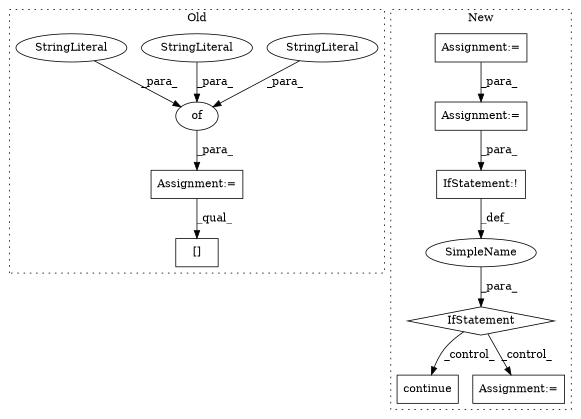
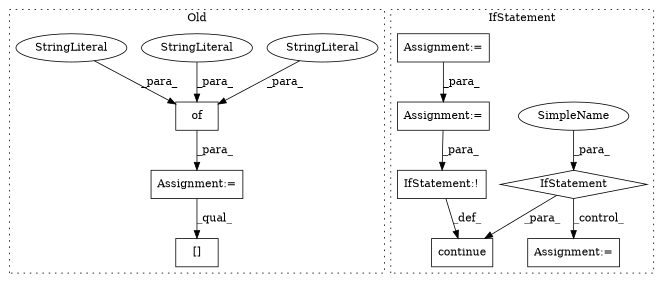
(481, 18) -> (522, 18)
(197, 116) -> (197, 116)
(481, 215) -> (451, 215)
(469, 355) -> (542, 219)
